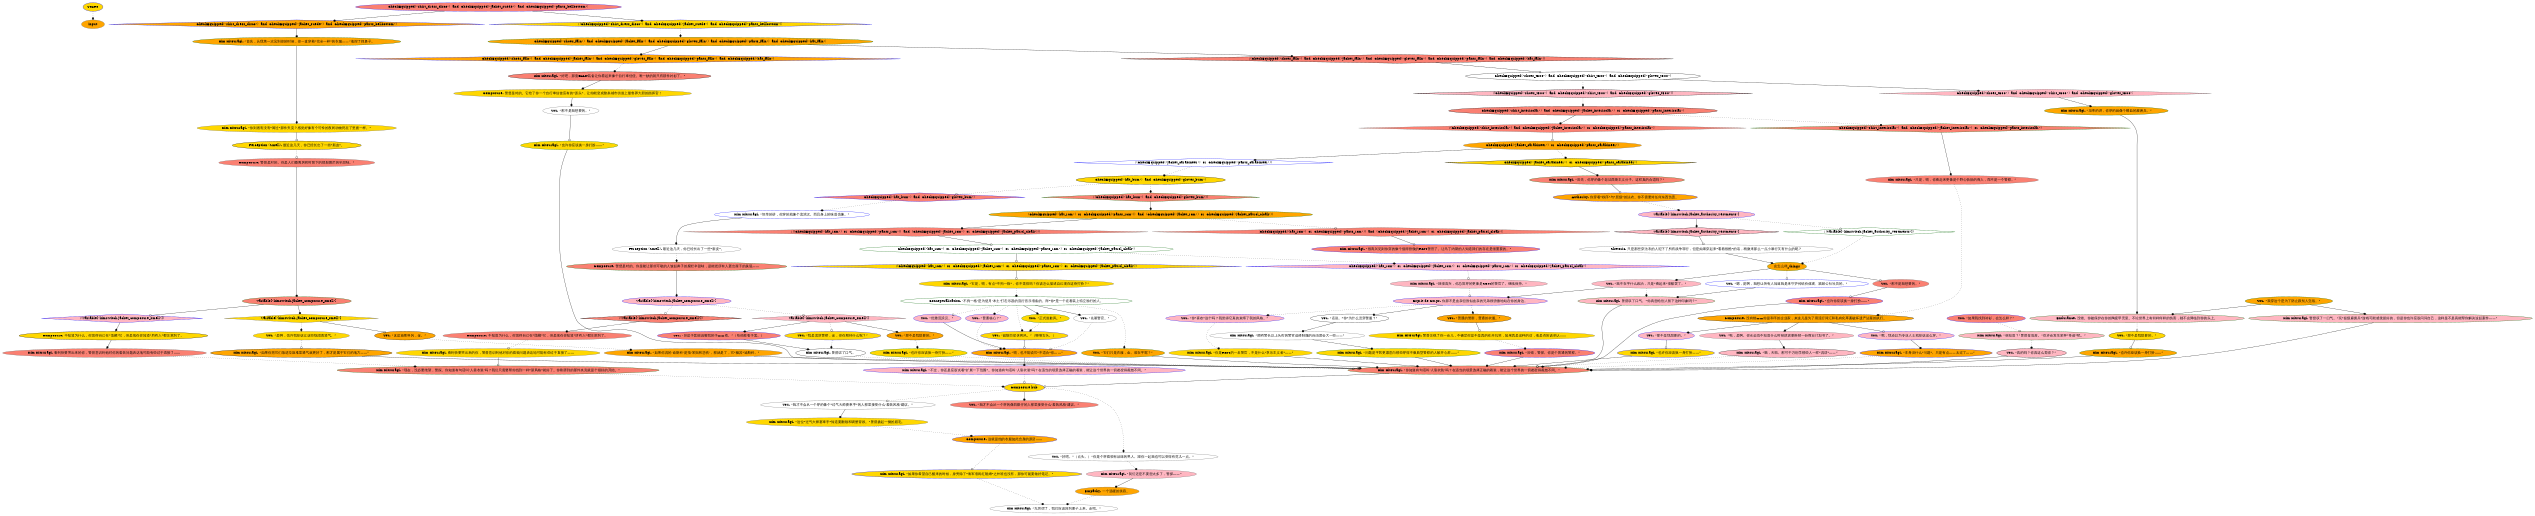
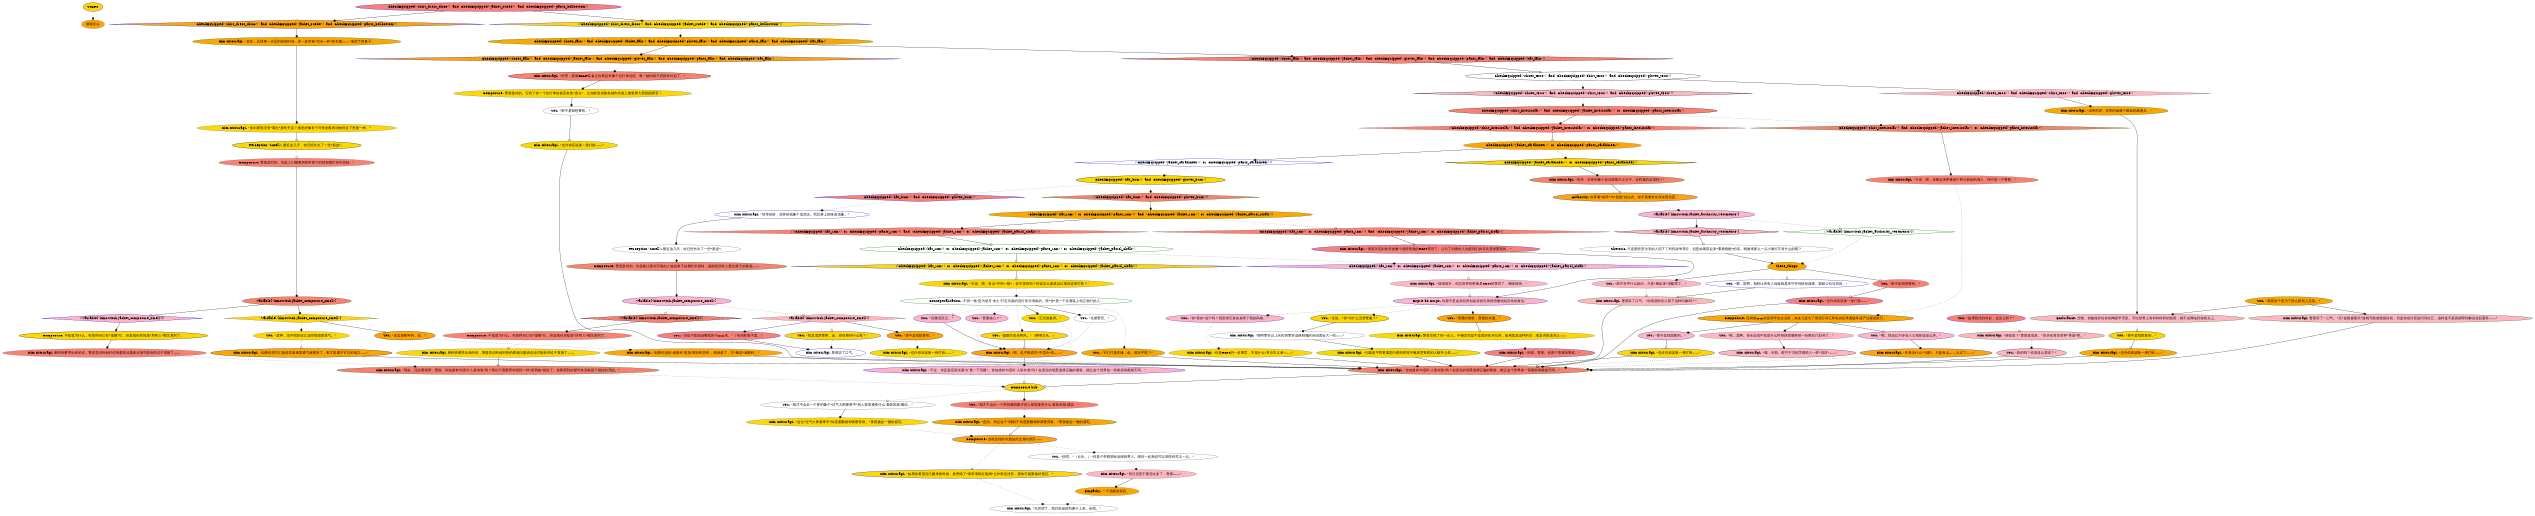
(93, 24) -> (93, 24)
(1787, 266) -> (1787, 266)
(1646, 291) -> (1646, 291)
(1561, 292) -> (1690, 272)
(1717, 292) -> (1717, 292)
(1409, 310) -> (1409, 310)
(1350, 318) -> (1350, 318)
(1036, 326) -> (1071, 339)
(528, 345) -> (528, 345)
(831, 353) -> (831, 353)
(1101, 401) -> (1061, 448)
none -> (1024, 422)
